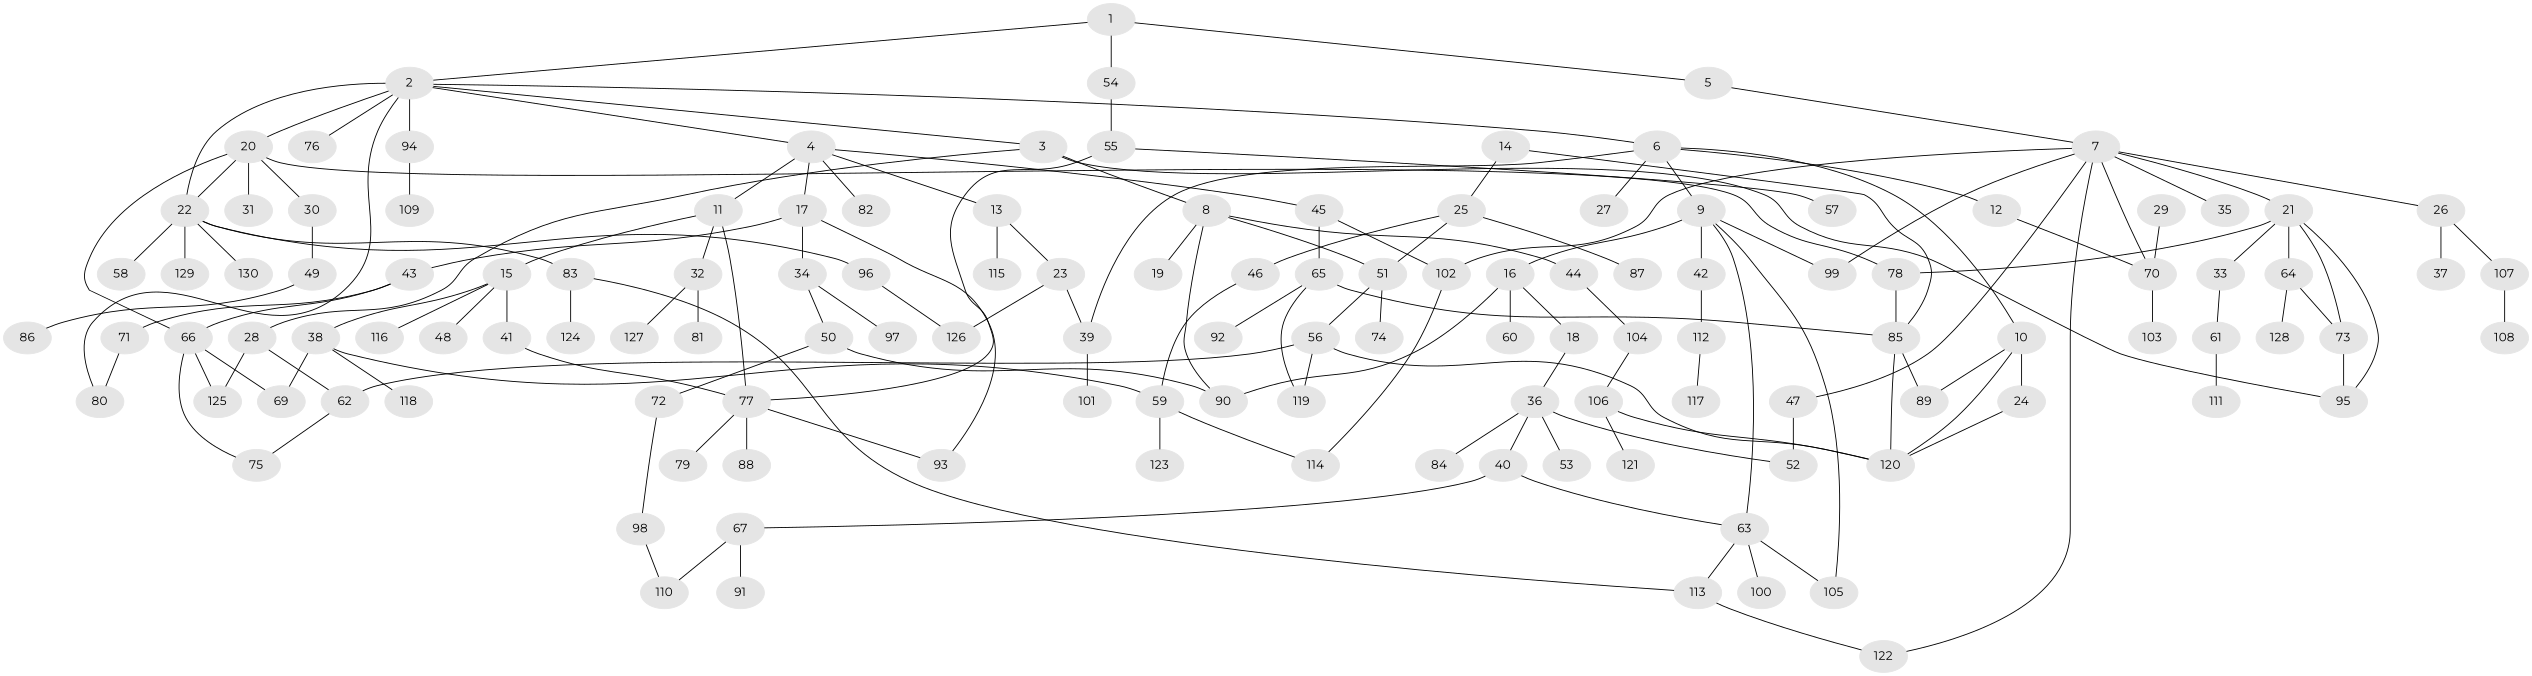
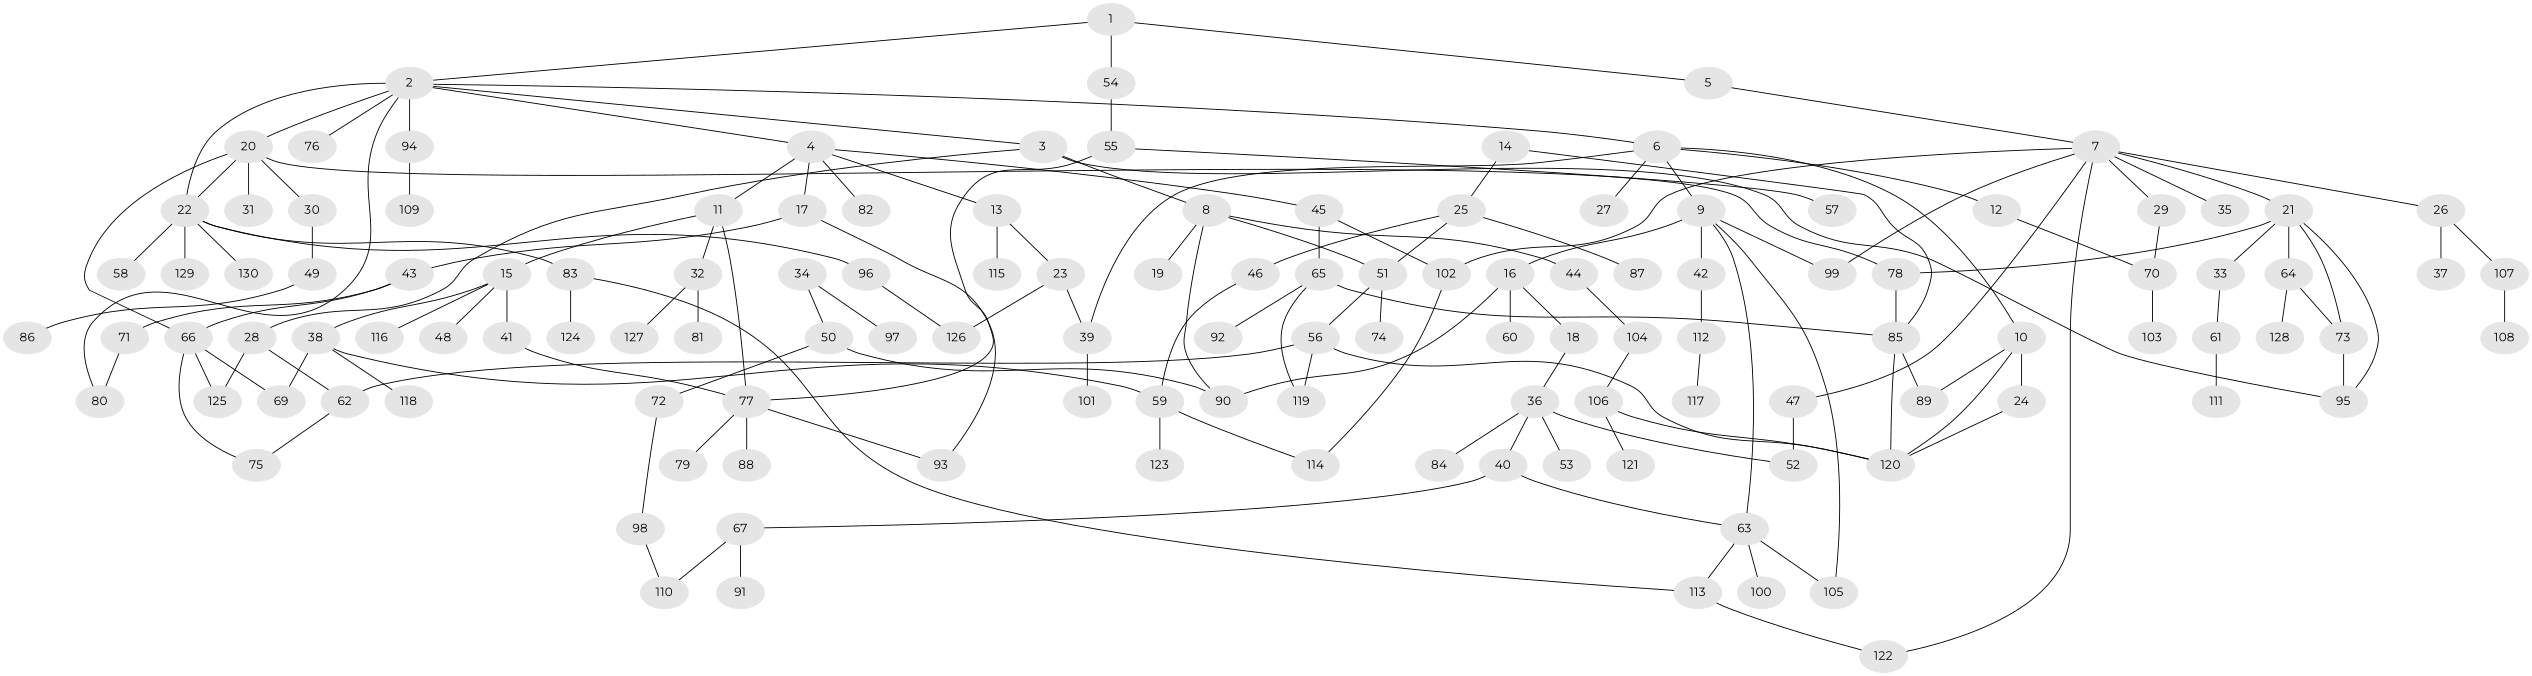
(2123, 211) -> (2129, 179)
(802, 243) -> none
